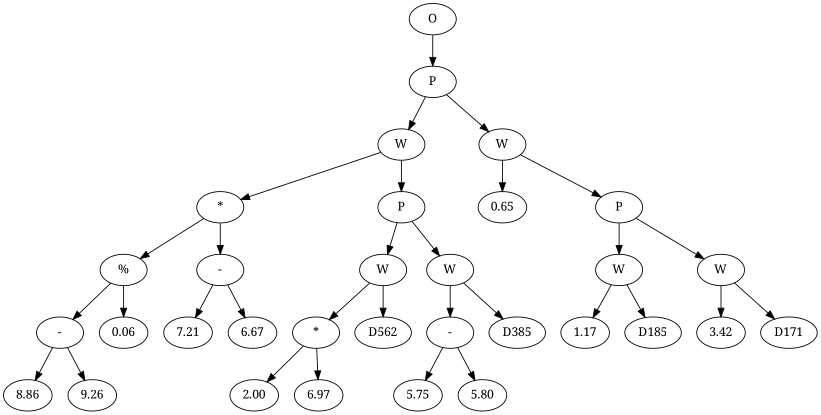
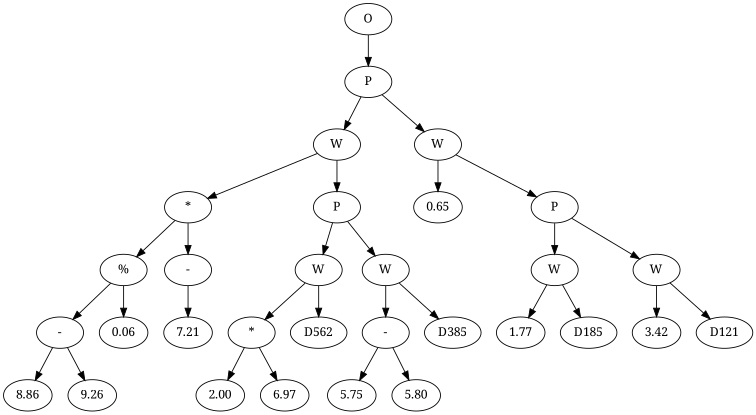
(252, 333) -> none
(585, 333) -> (521, 333)
(789, 333) -> (724, 333)
